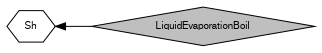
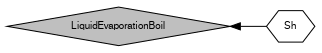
(79, 26) -> (253, 26)
